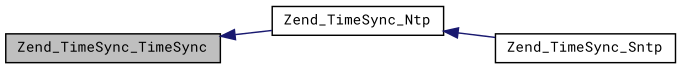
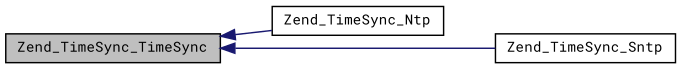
(477, 35) -> (365, 48)
